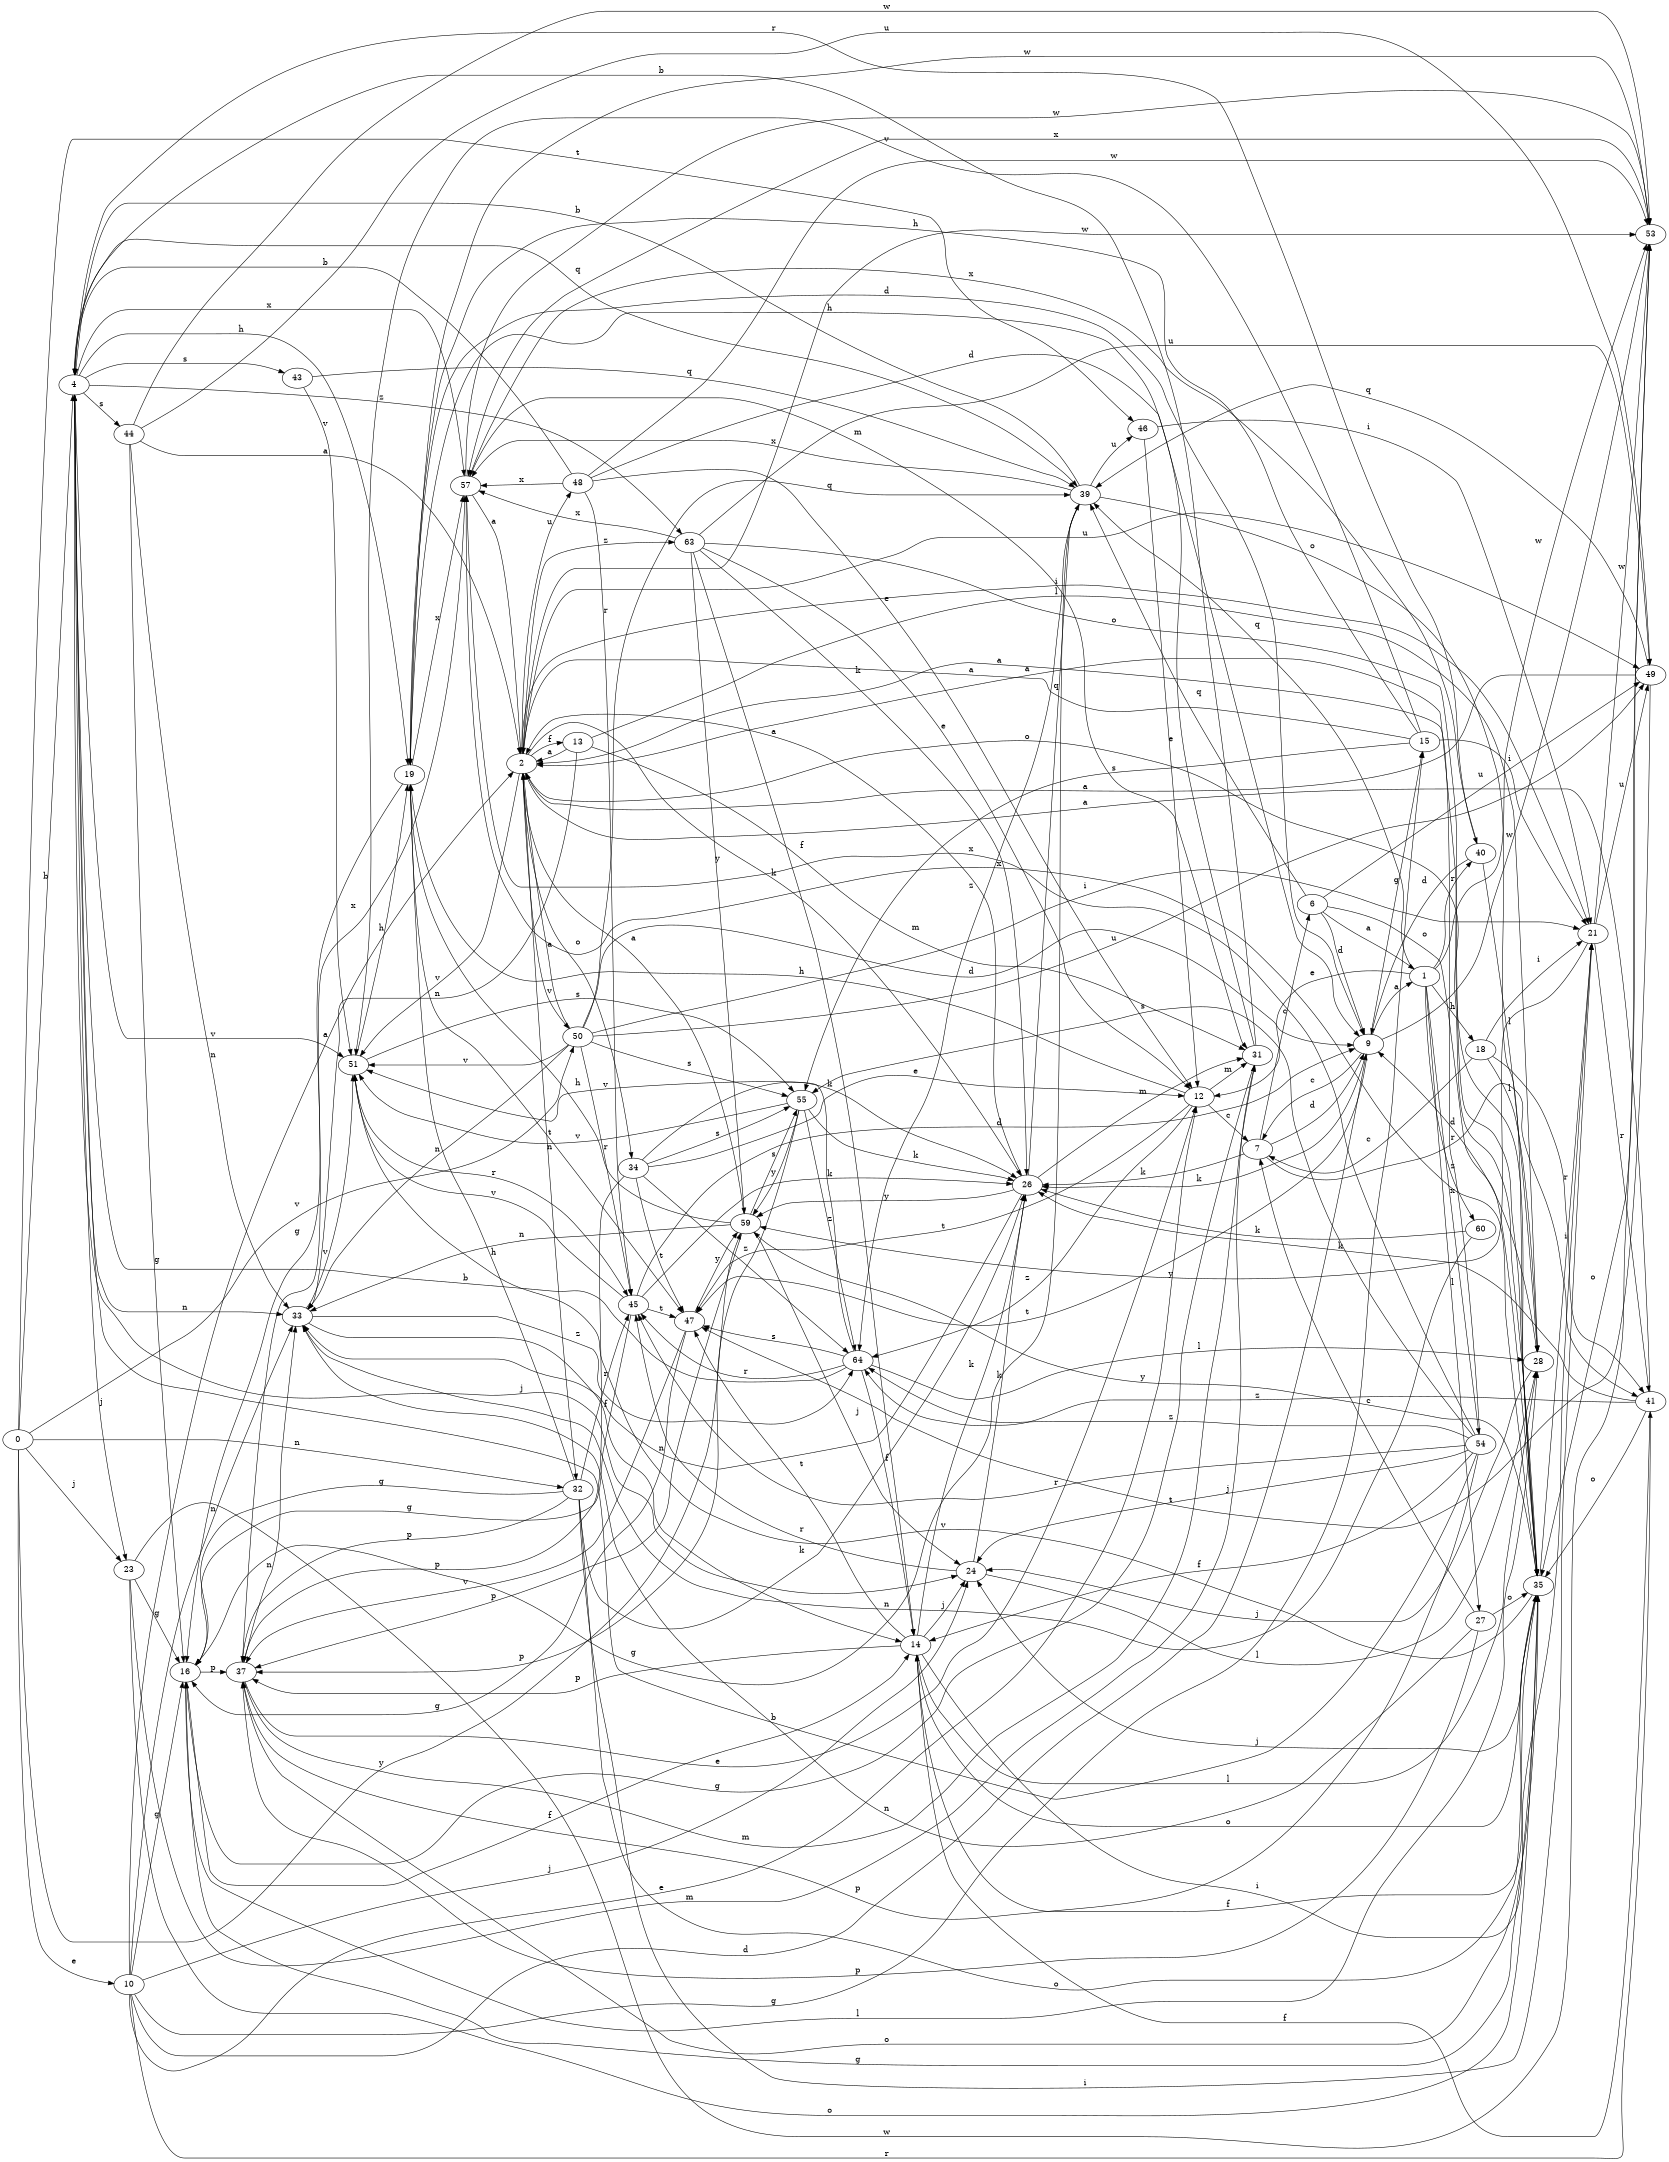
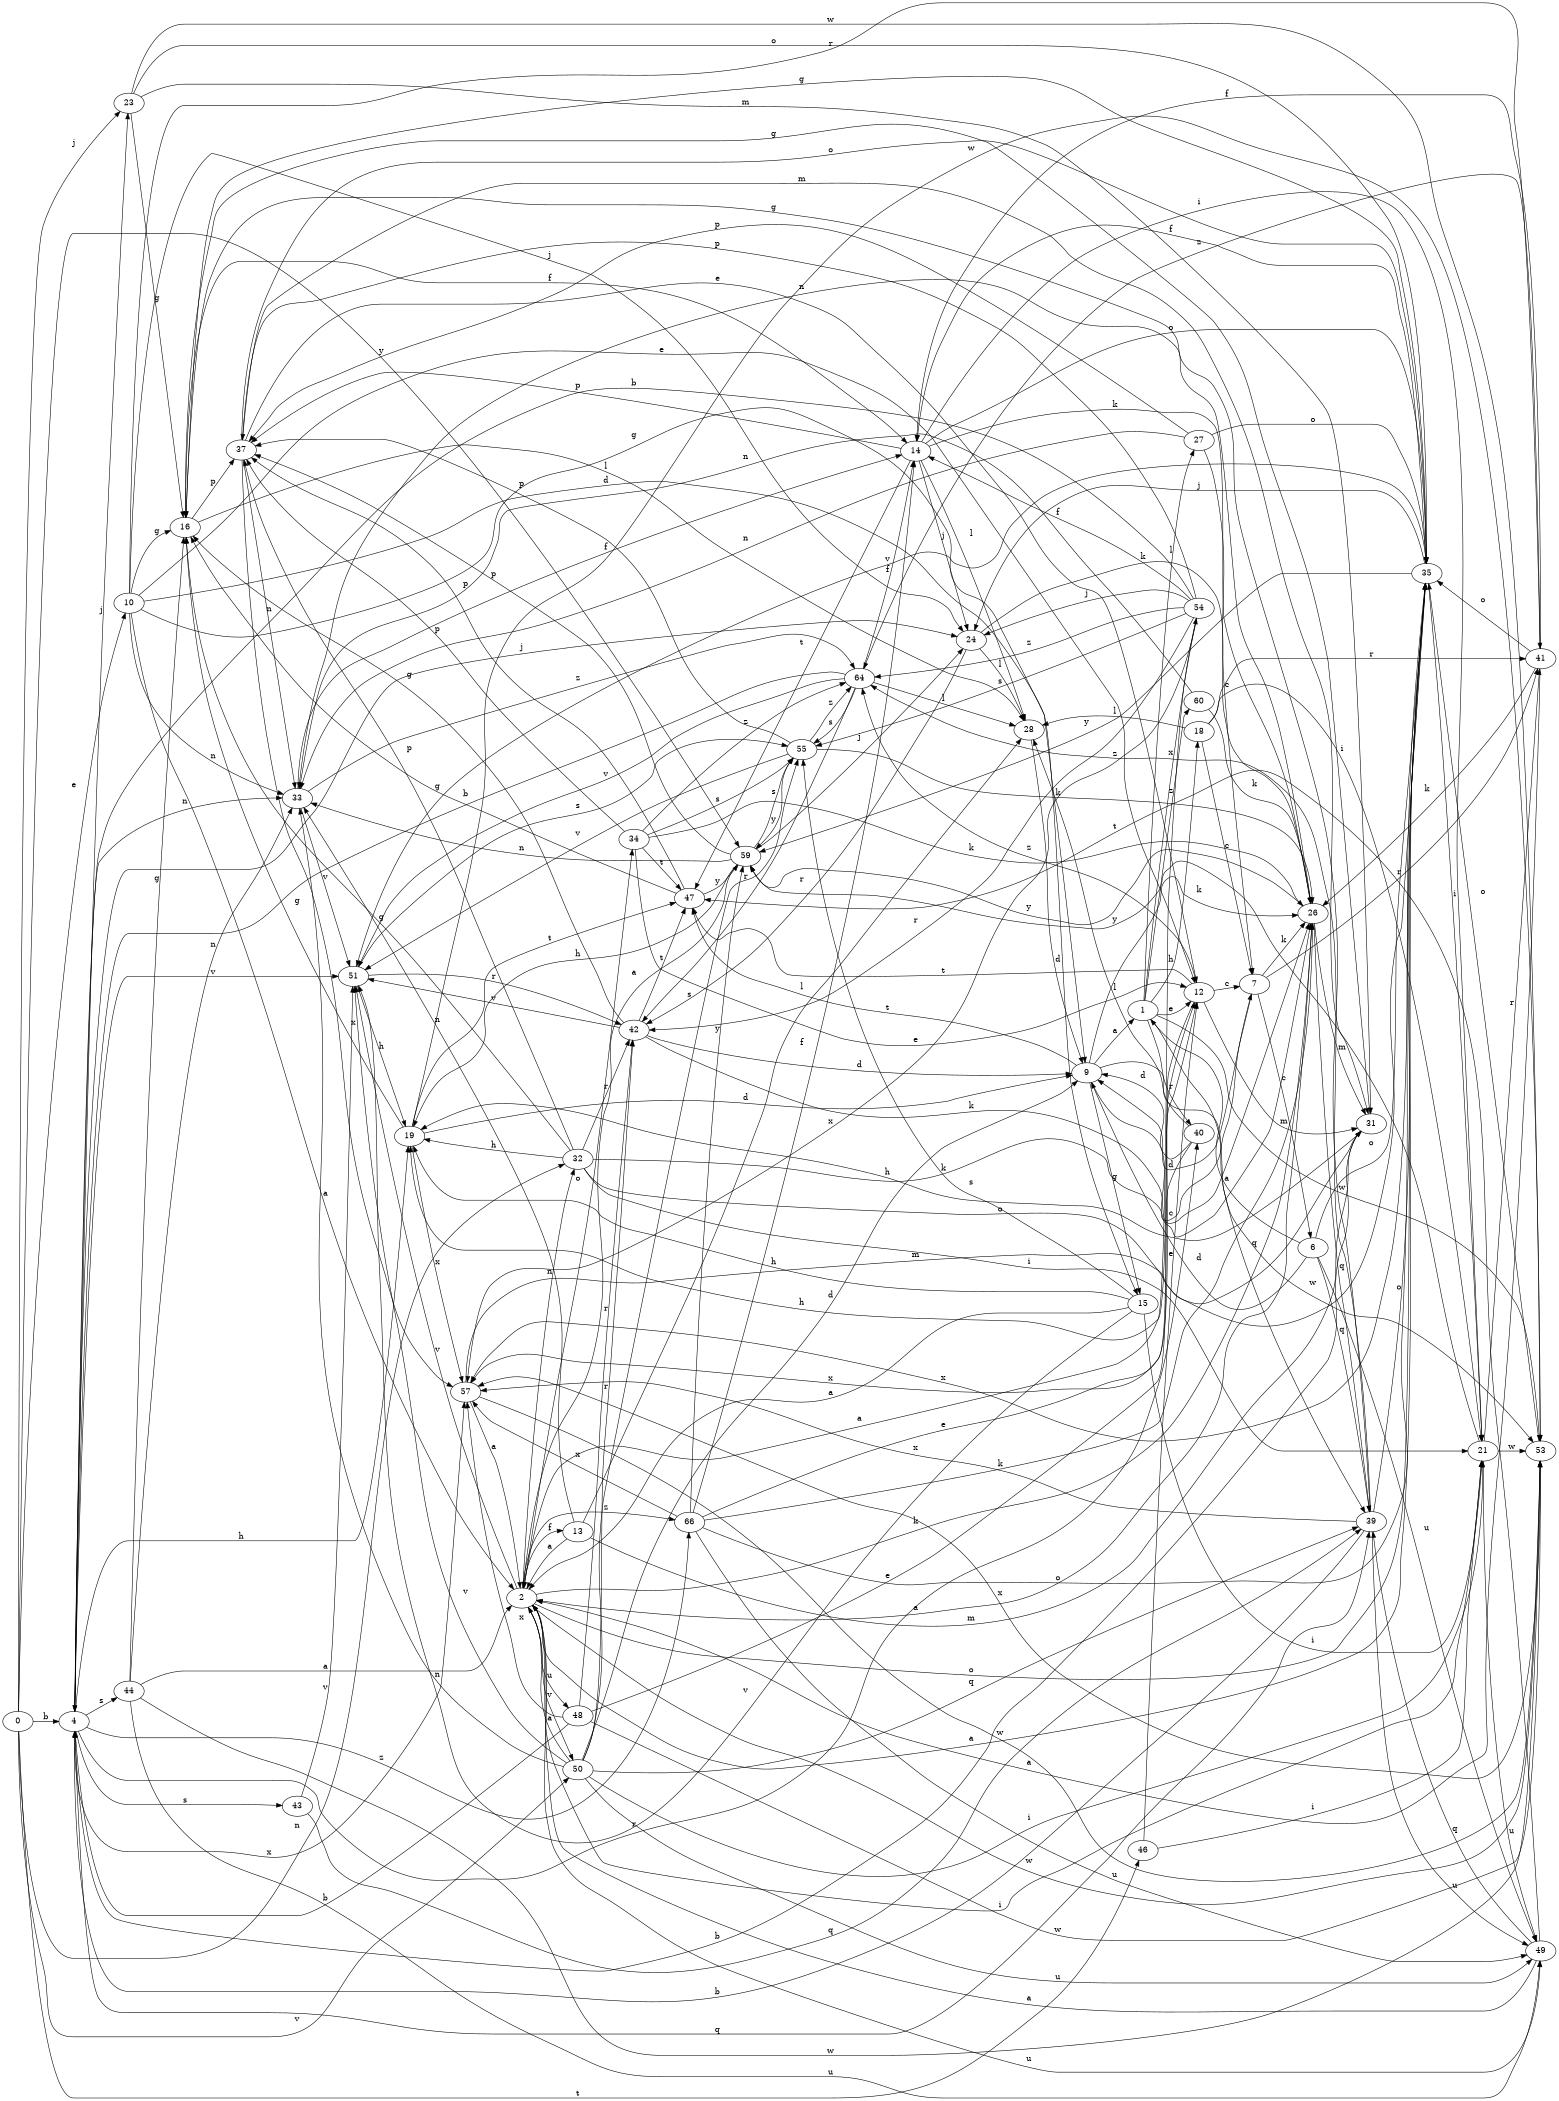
(1131, 390) -> none
(1106, 460) -> (1389, 1764)
(690, 543) -> (690, 1522)
(633, 1305) -> (634, 1030)
(777, 1342) -> (835, 726)
(466, 1582) -> (466, 584)
(1338, 1622) -> none
